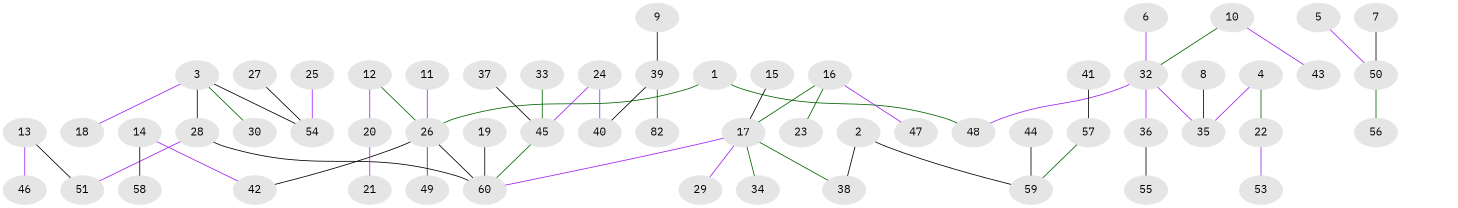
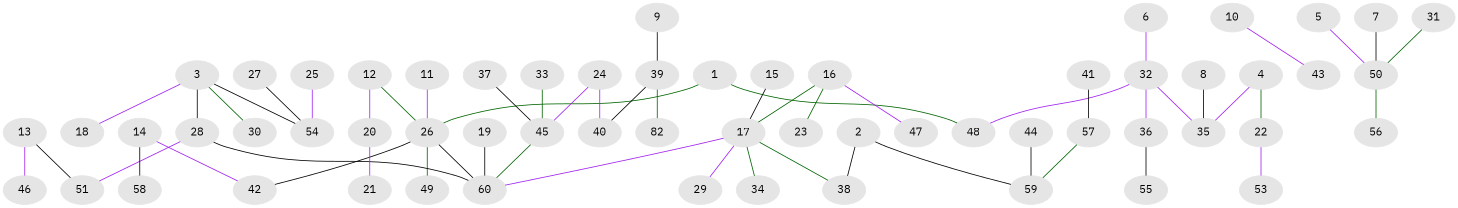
none -> (1434, 18)
(1189, 46) -> none
